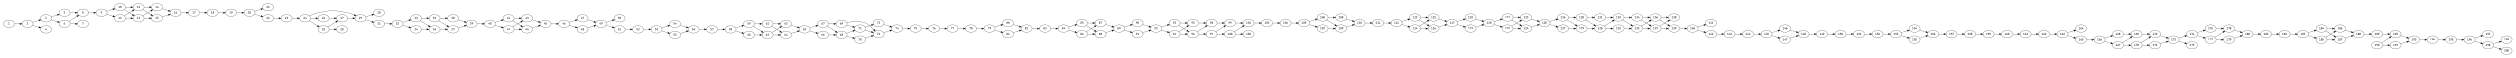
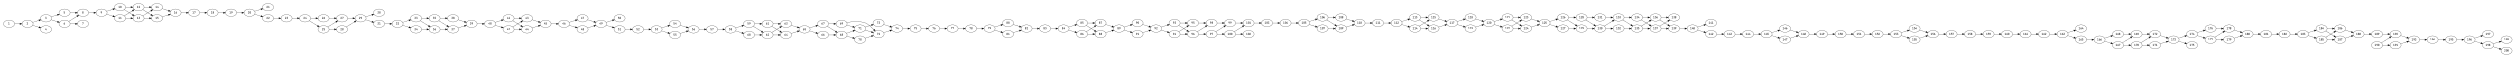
(332, 11) -> (350, 24)
